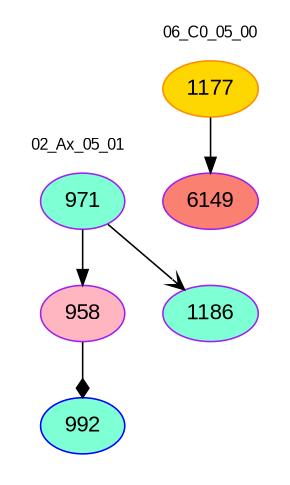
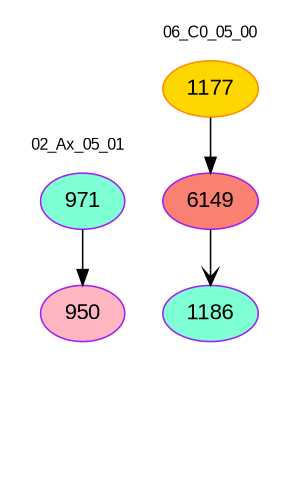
(127, 241) -> (211, 250)
(83, 314) -> (83, 314)
(83, 426) -> none
